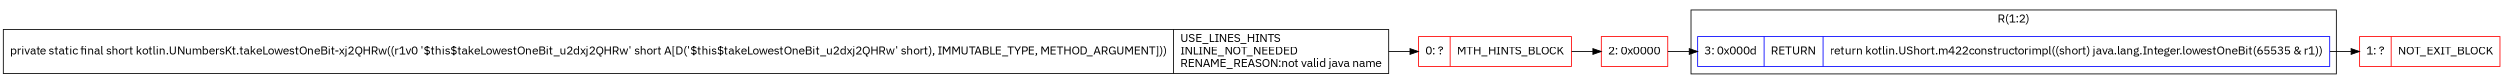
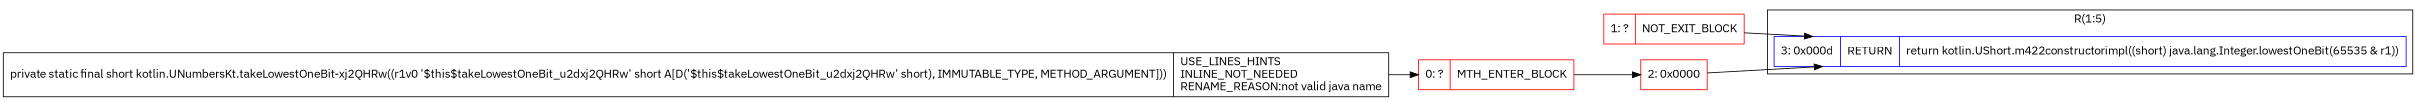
(2014, 20) -> (2090, 20)
(1511, 51) -> (1512, 74)
(2342, 51) -> (1774, 34)
